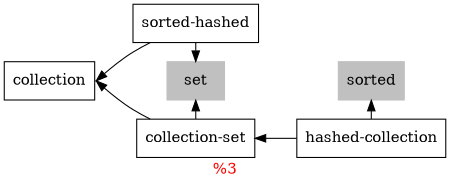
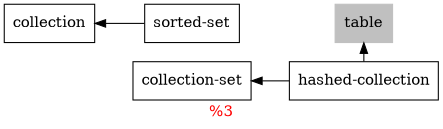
(196, 23) -> (192, 23)
(196, 81) -> none
(371, 81) -> (364, 23)
(126, 105) -> none
